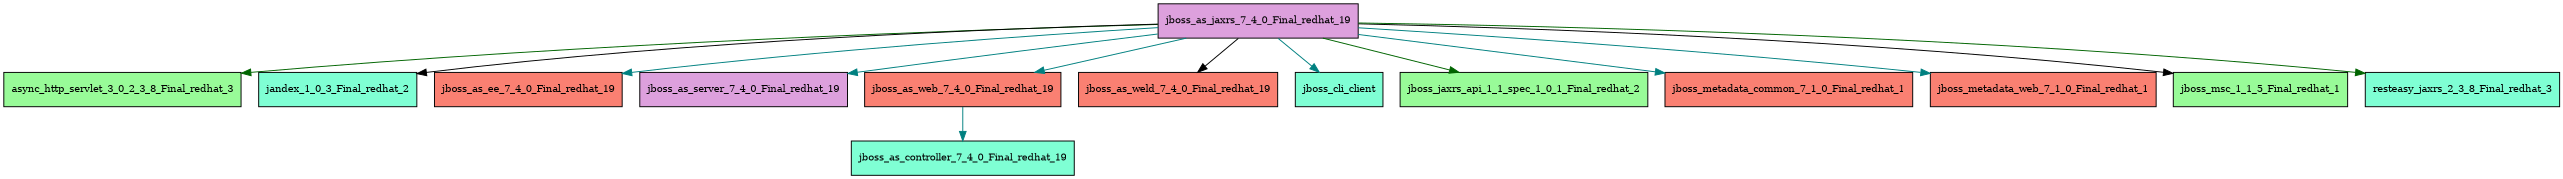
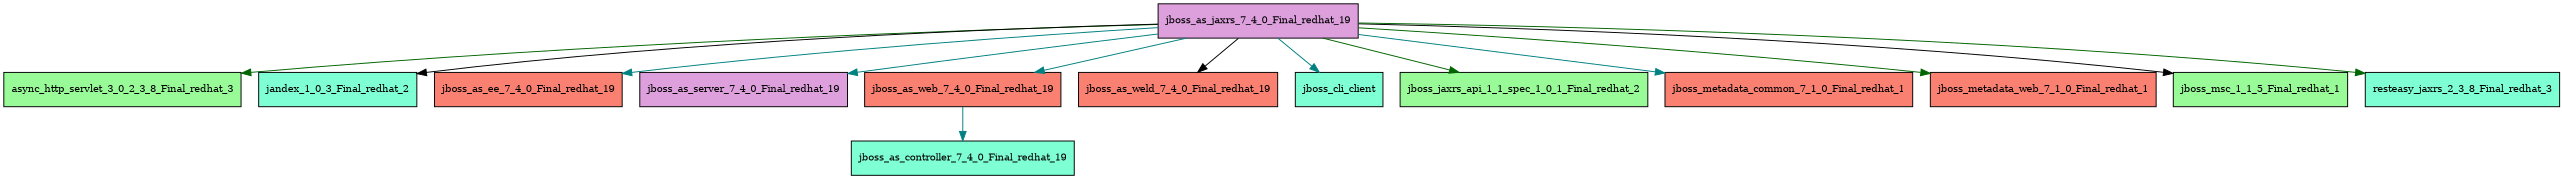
(1640, 47) -> (1640, 47)
